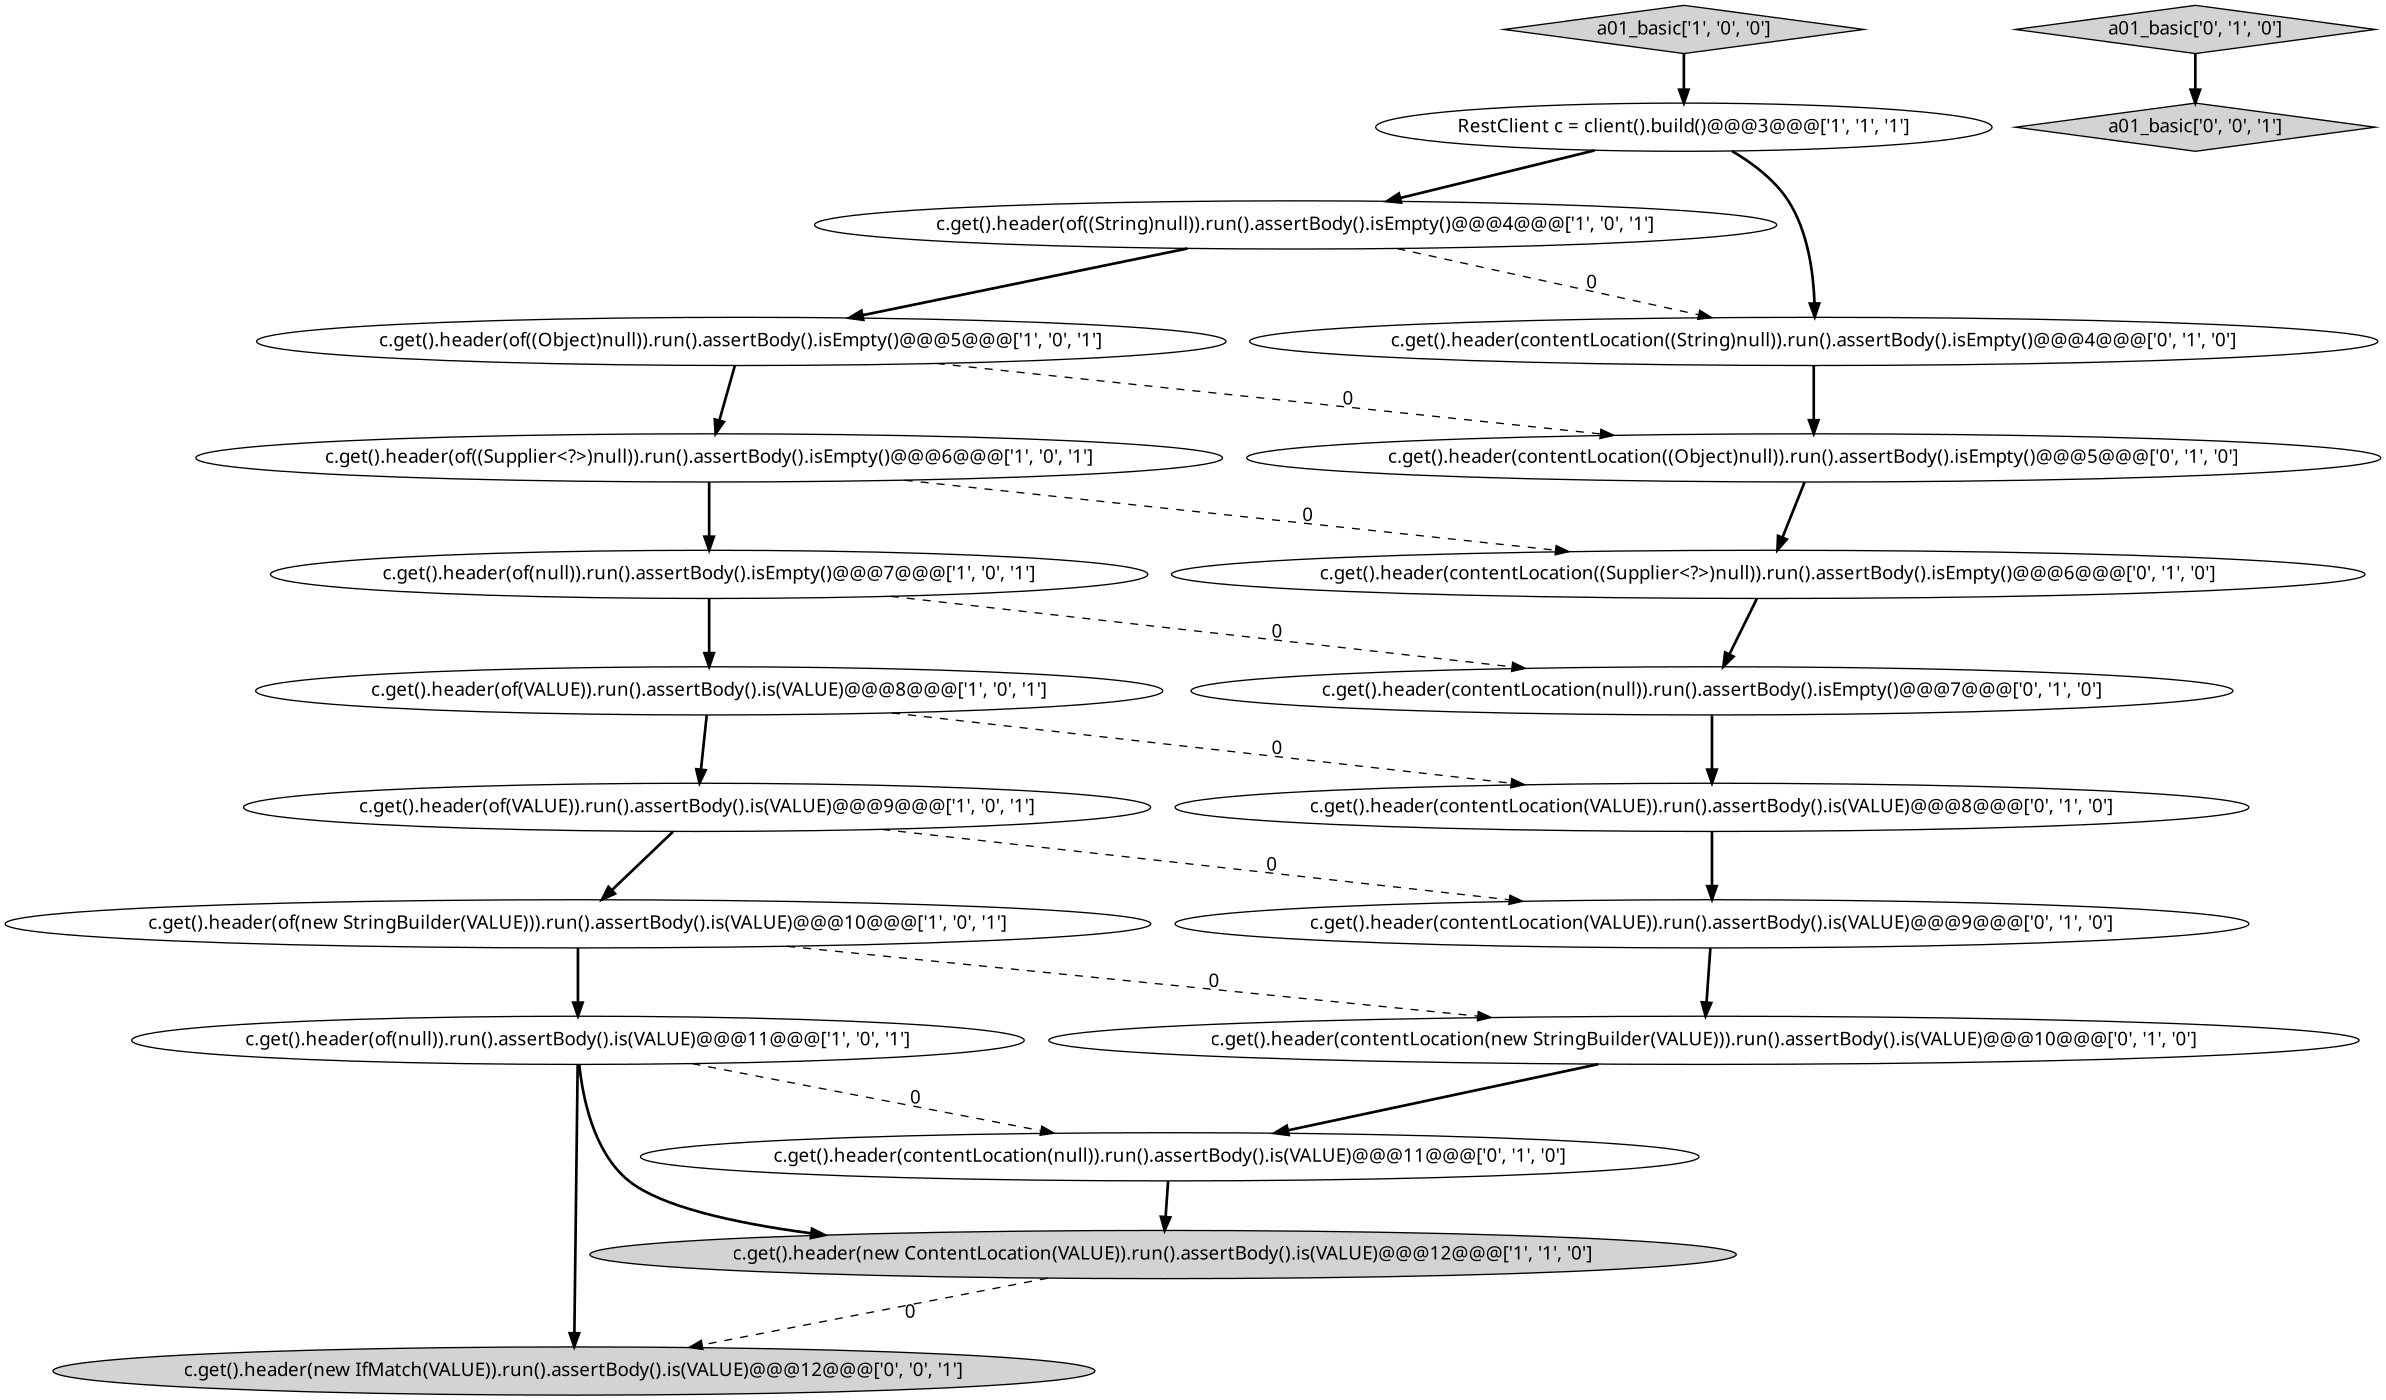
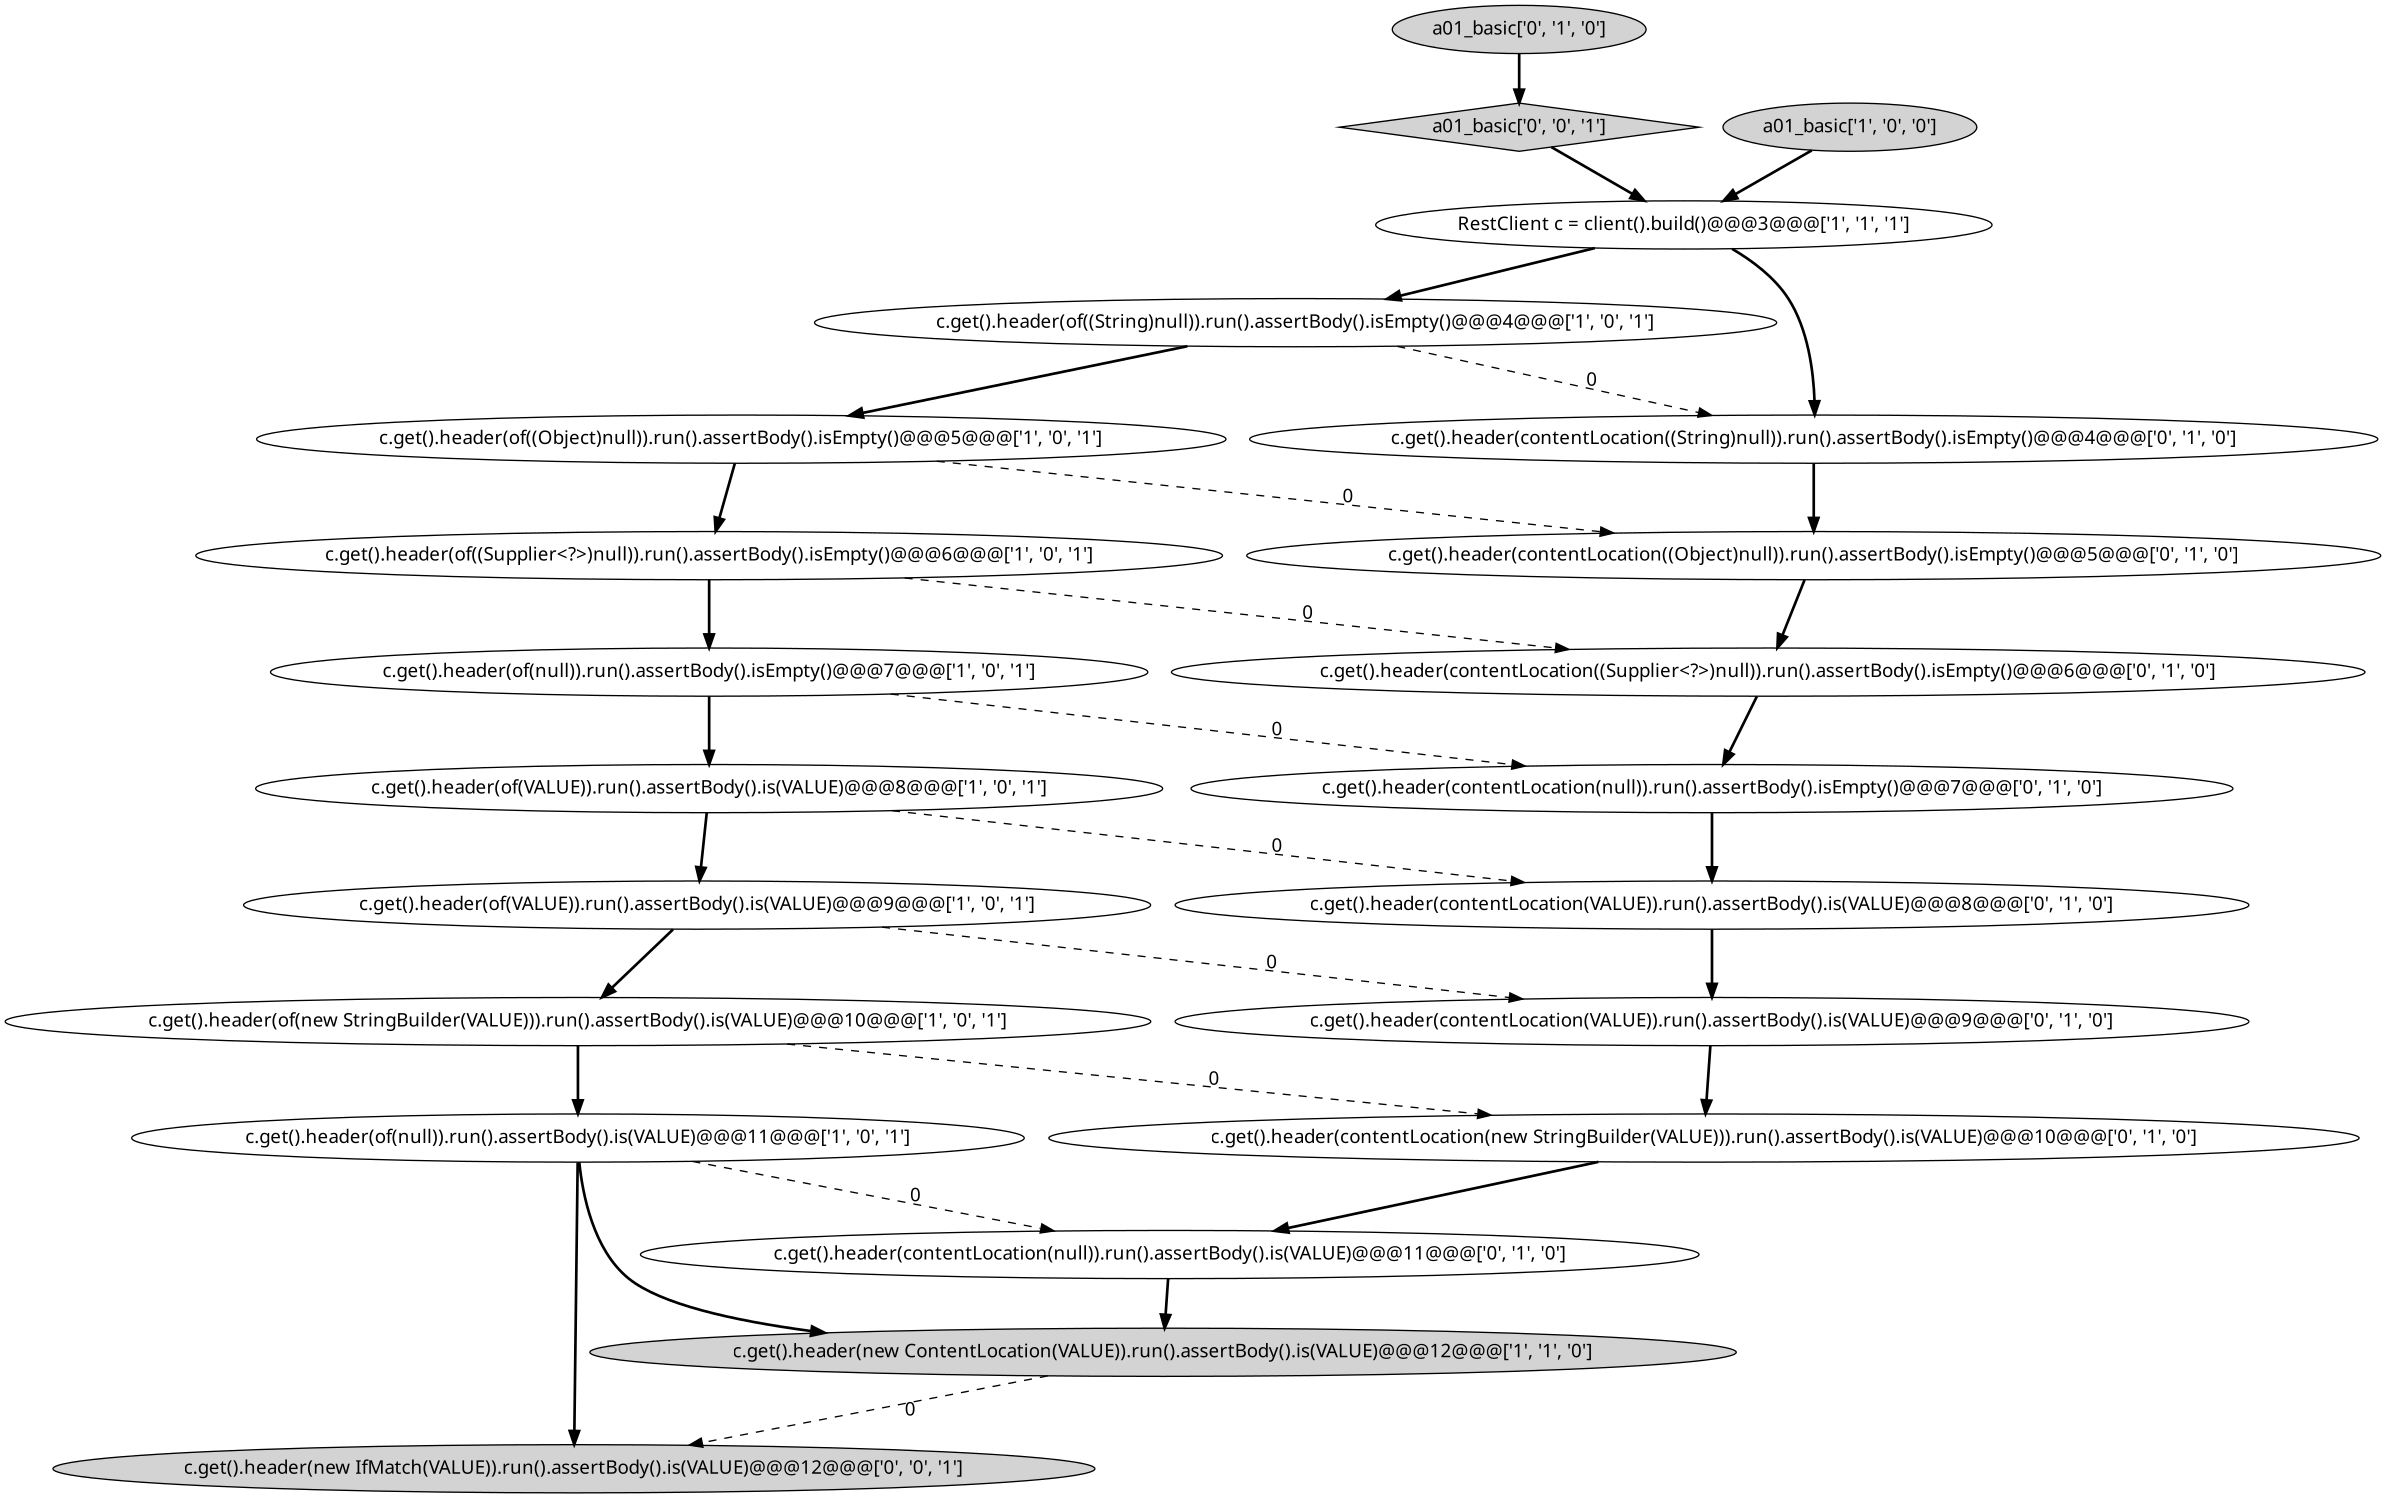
(1684, 29) -> (1850, 127)
(2195, 29) -> (1519, 29)
none -> (1592, 171)
